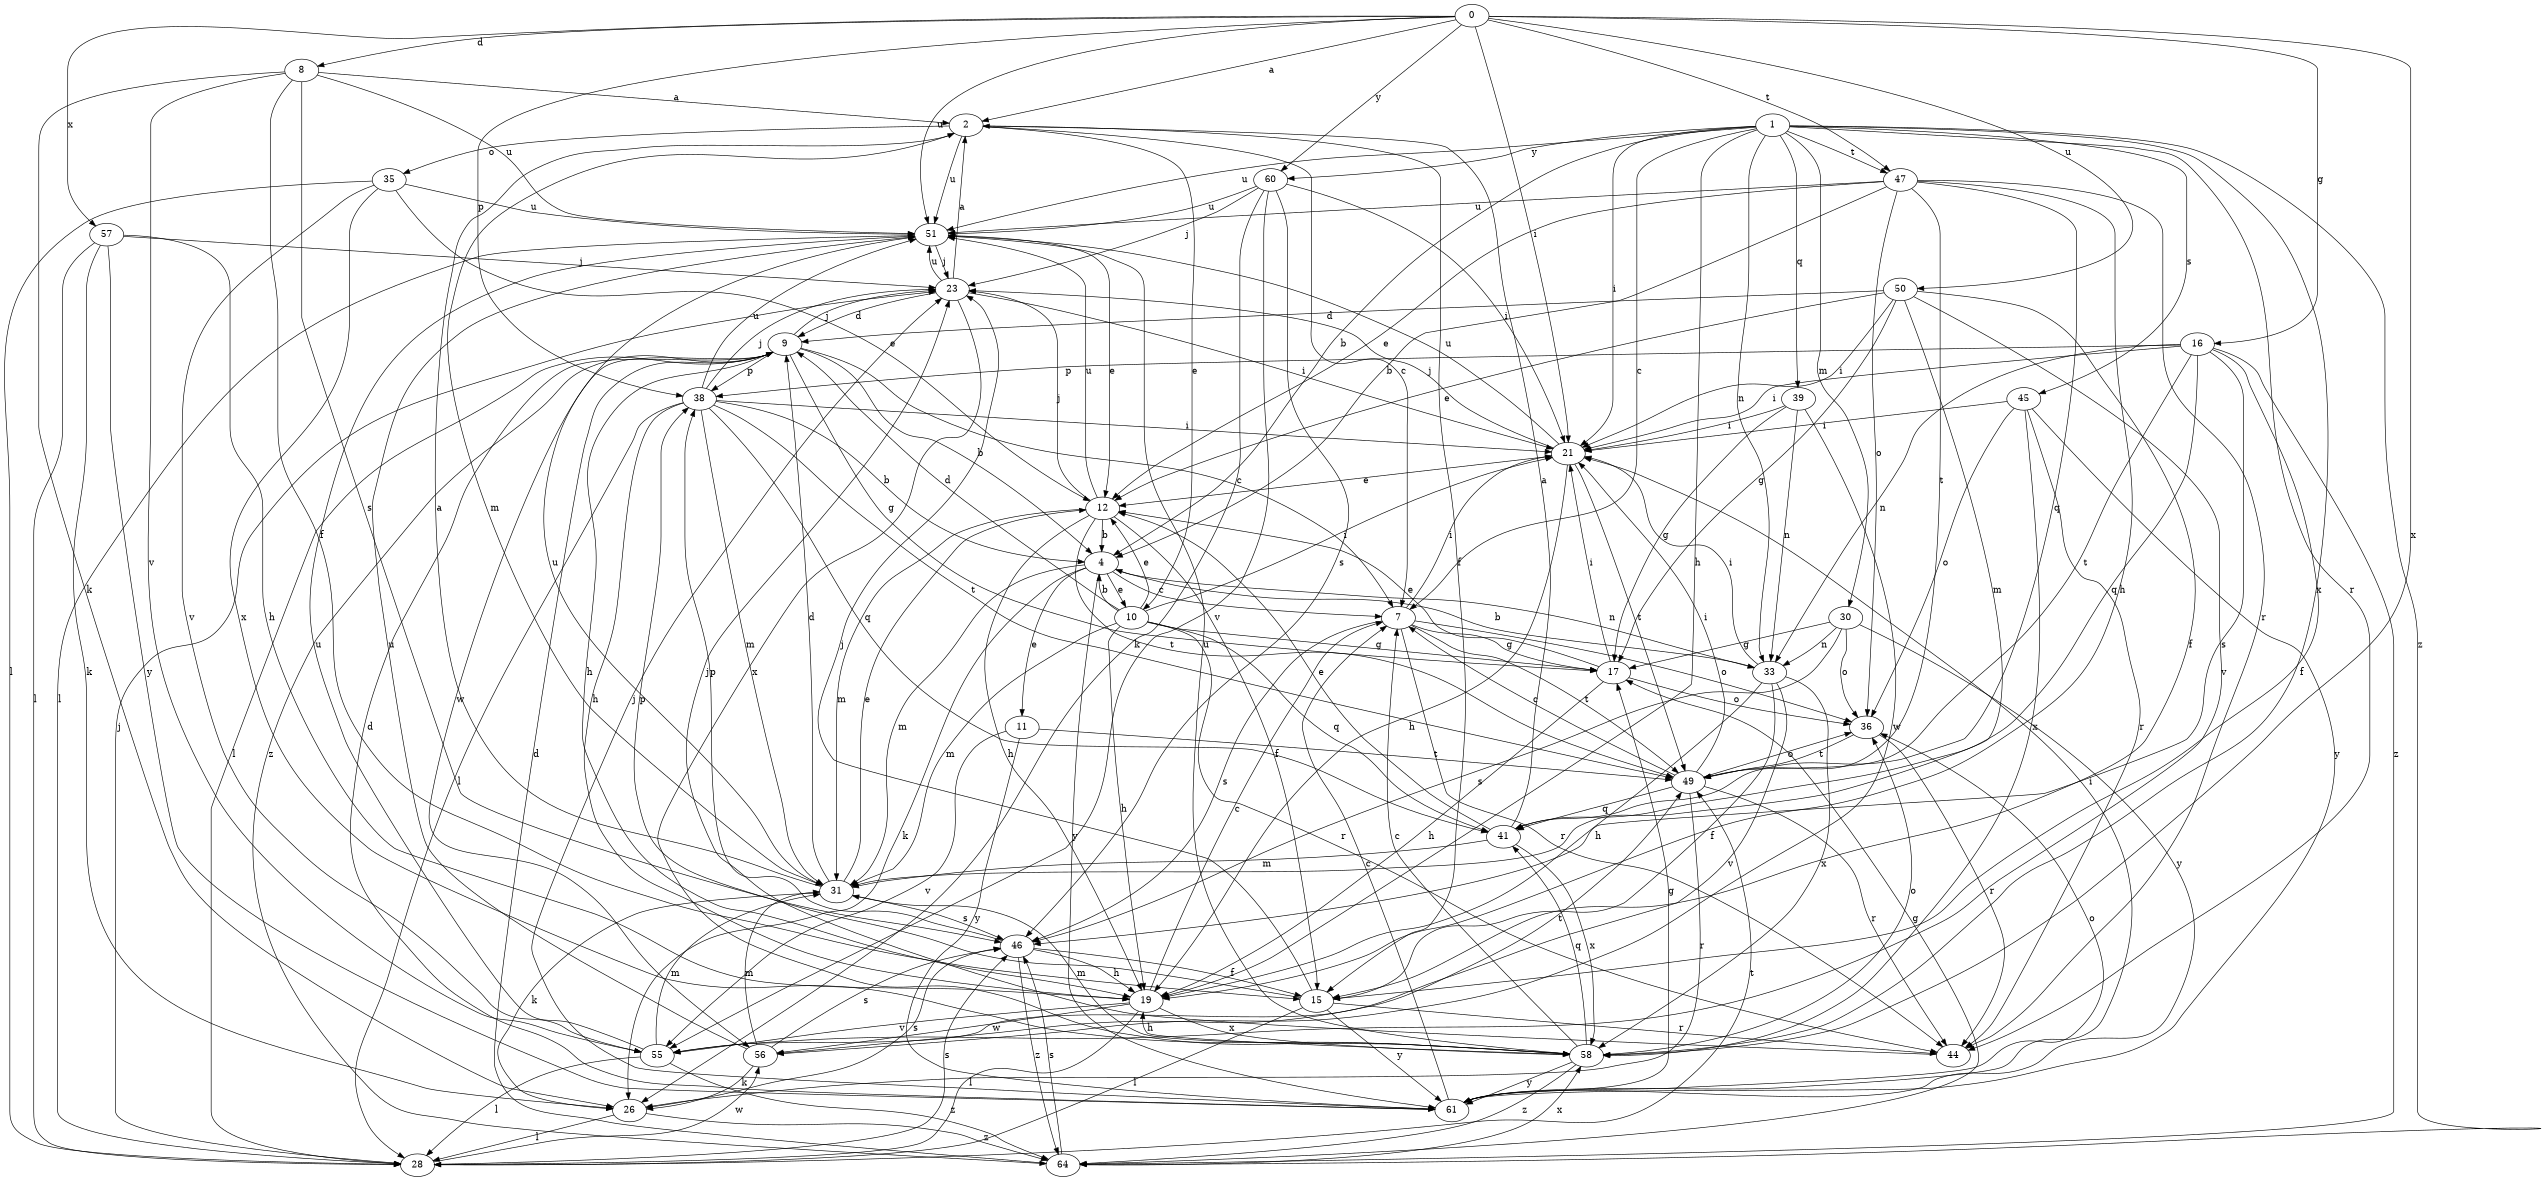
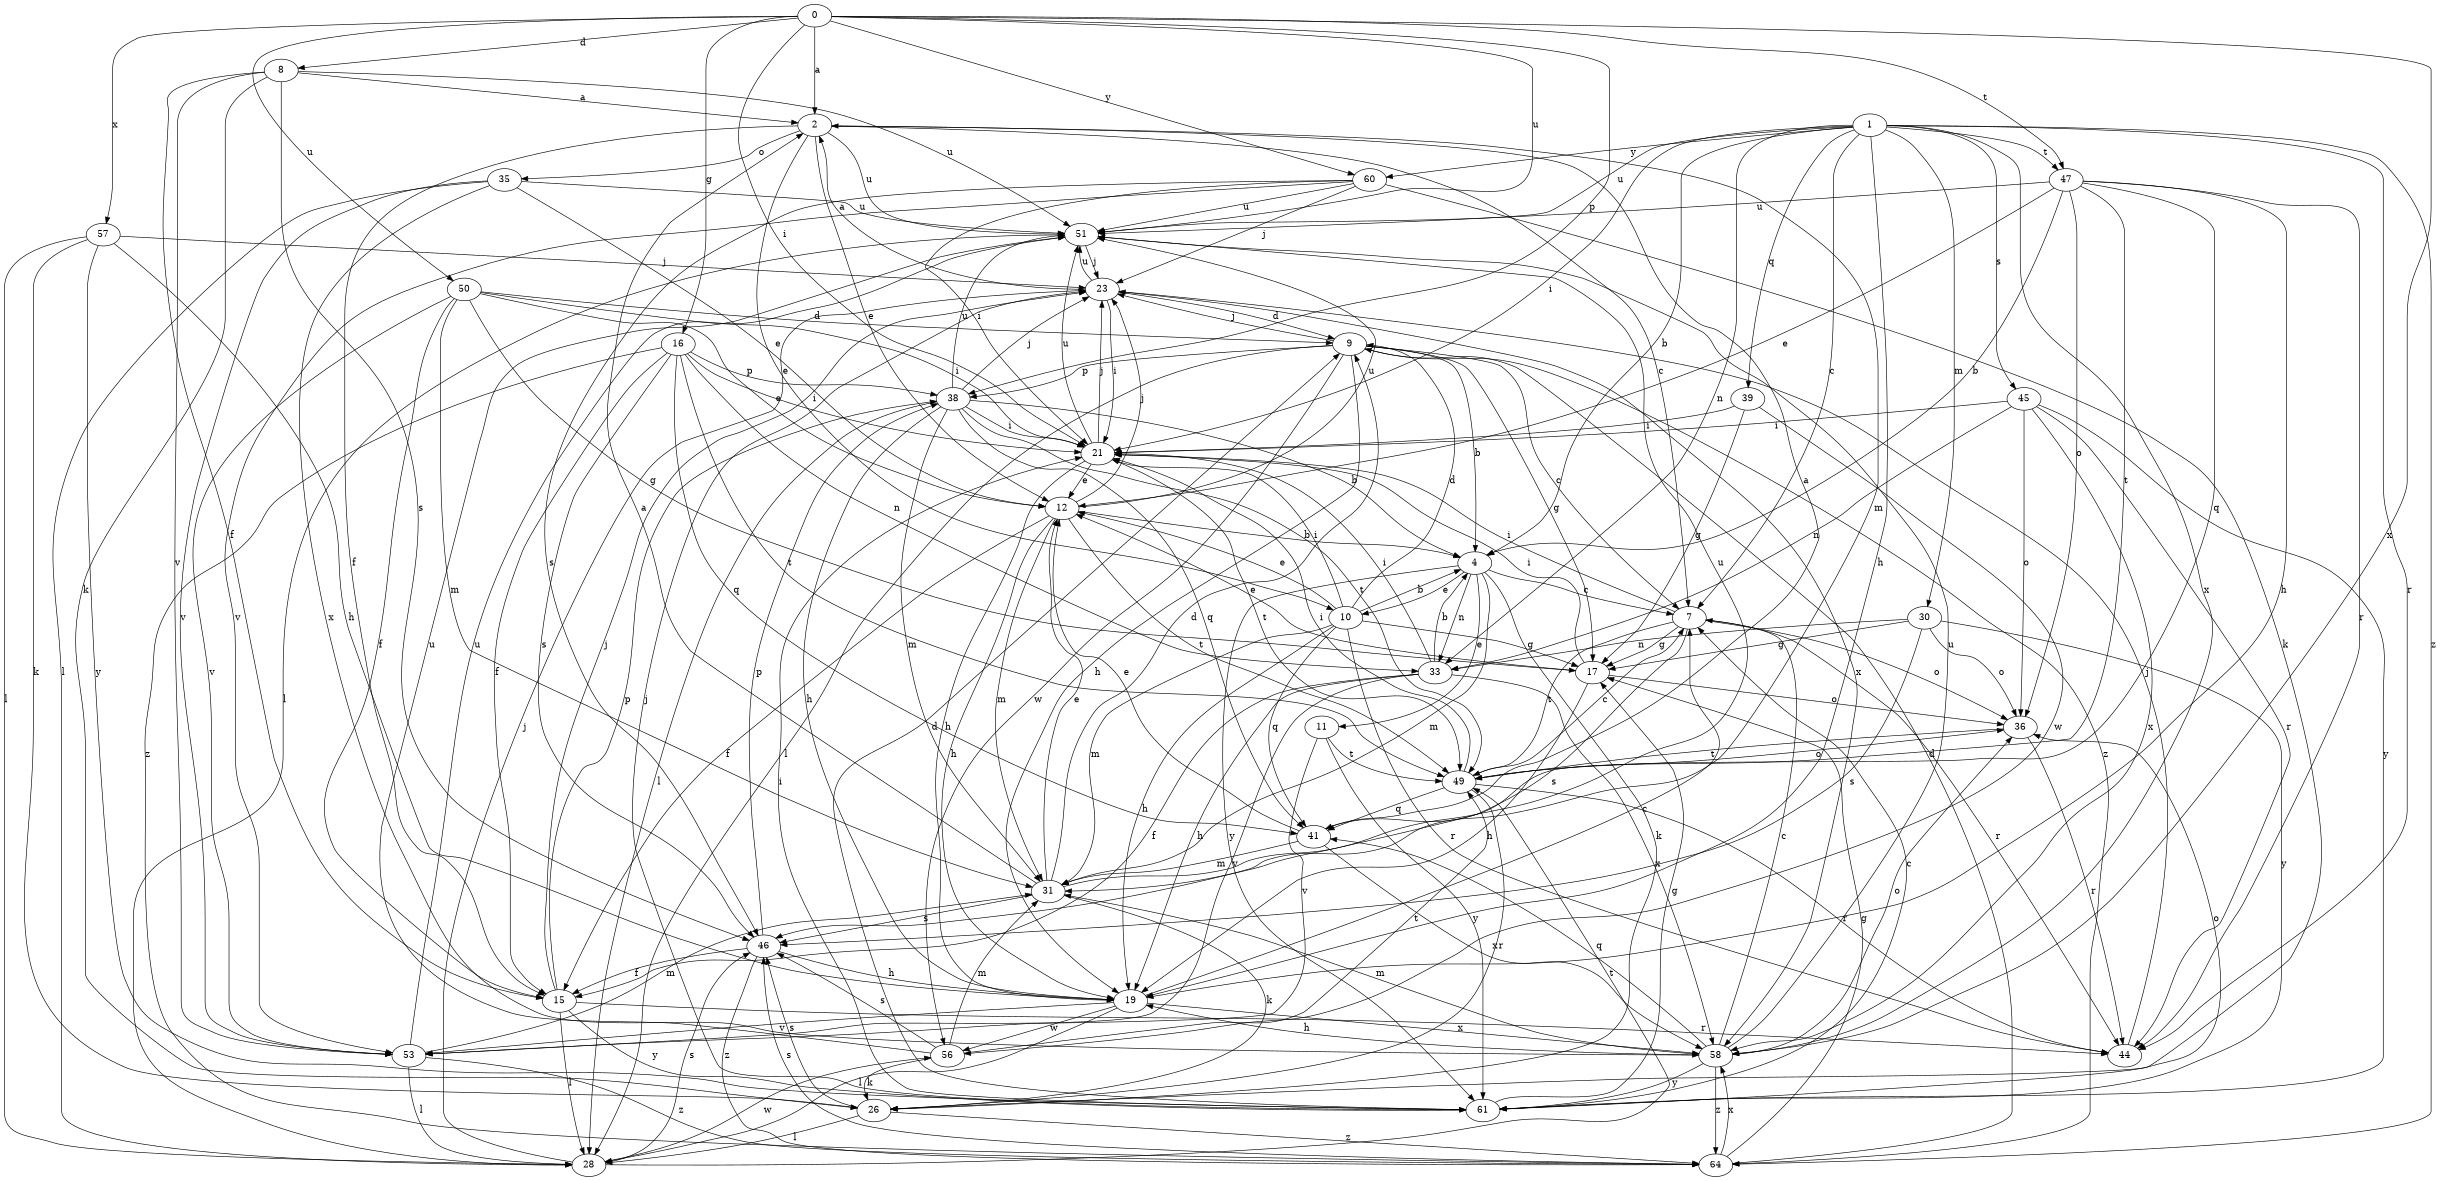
(1110, 287) -> (876, 339)
(1784, 532) -> (1749, 568)
(657, 1056) -> (409, 1056)
